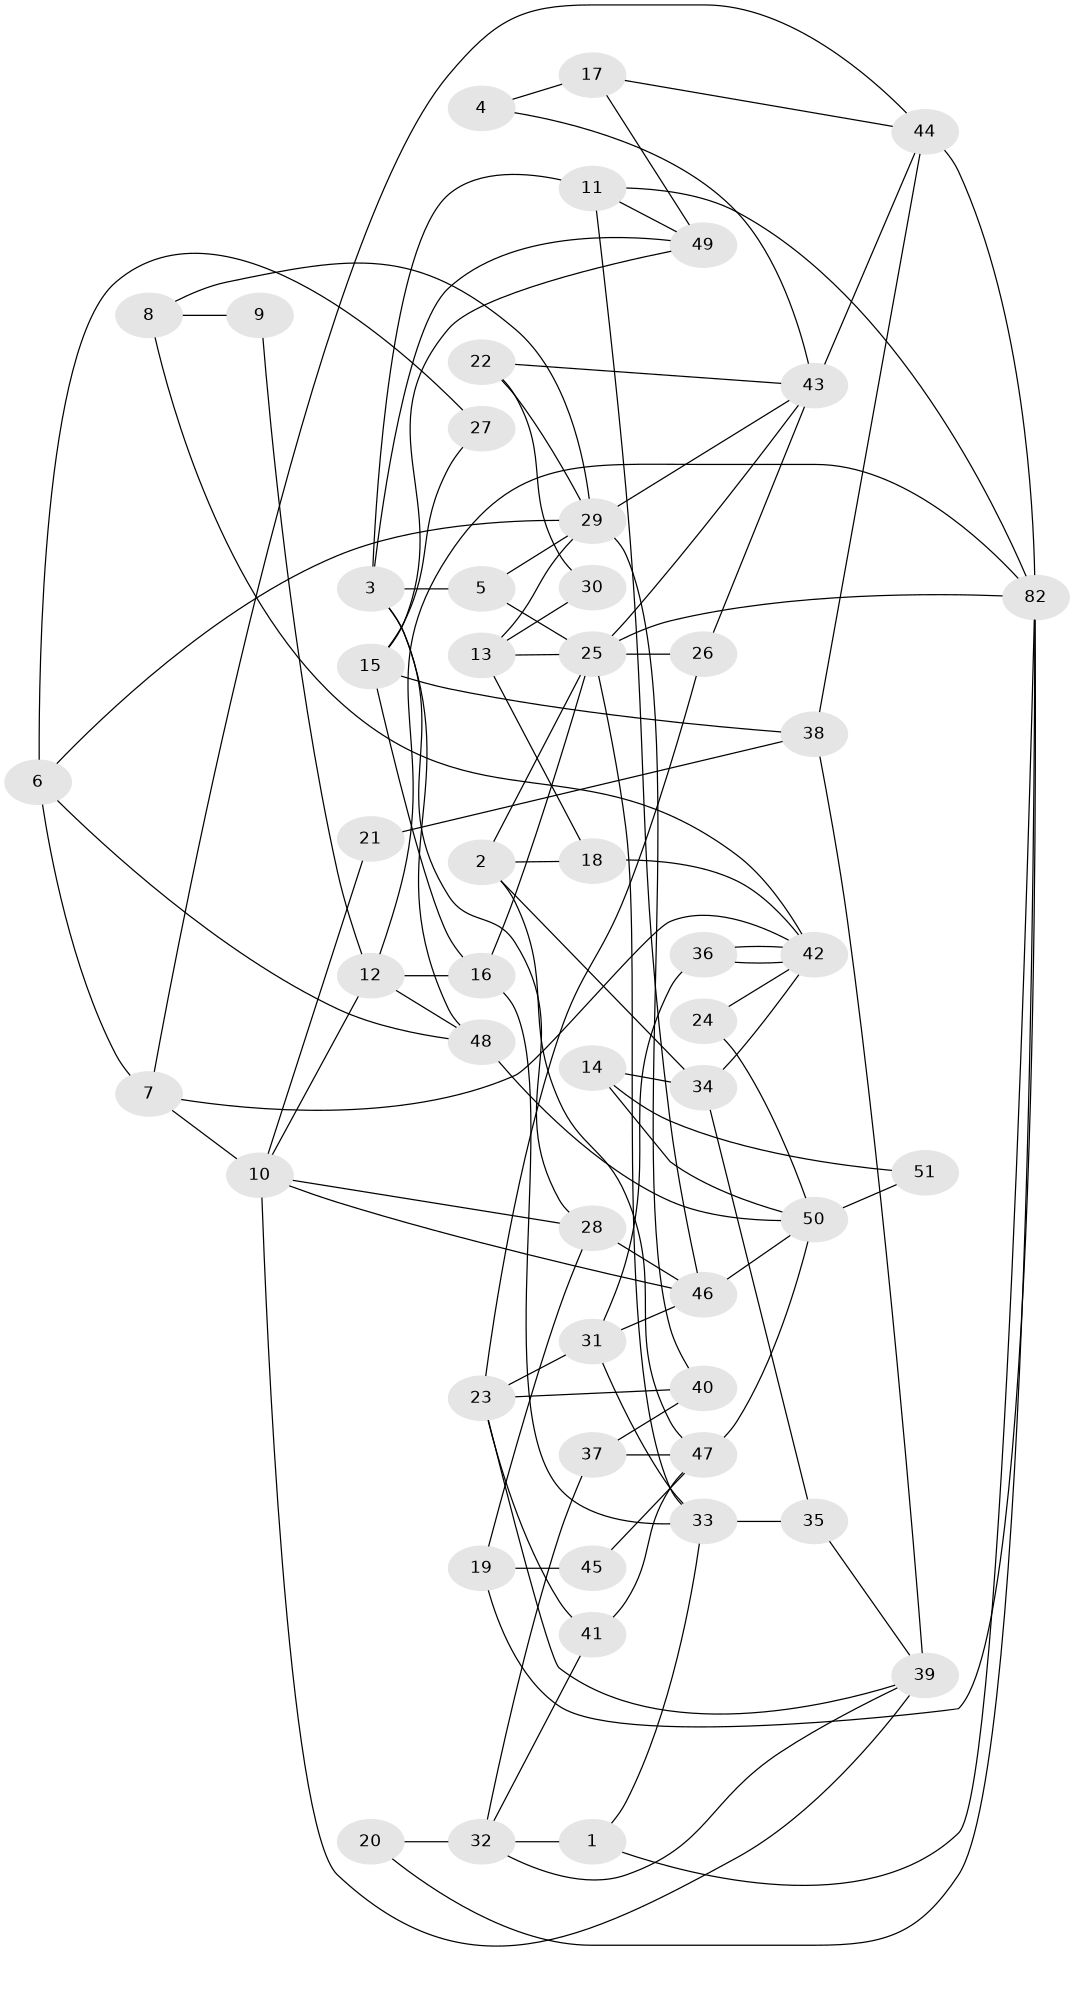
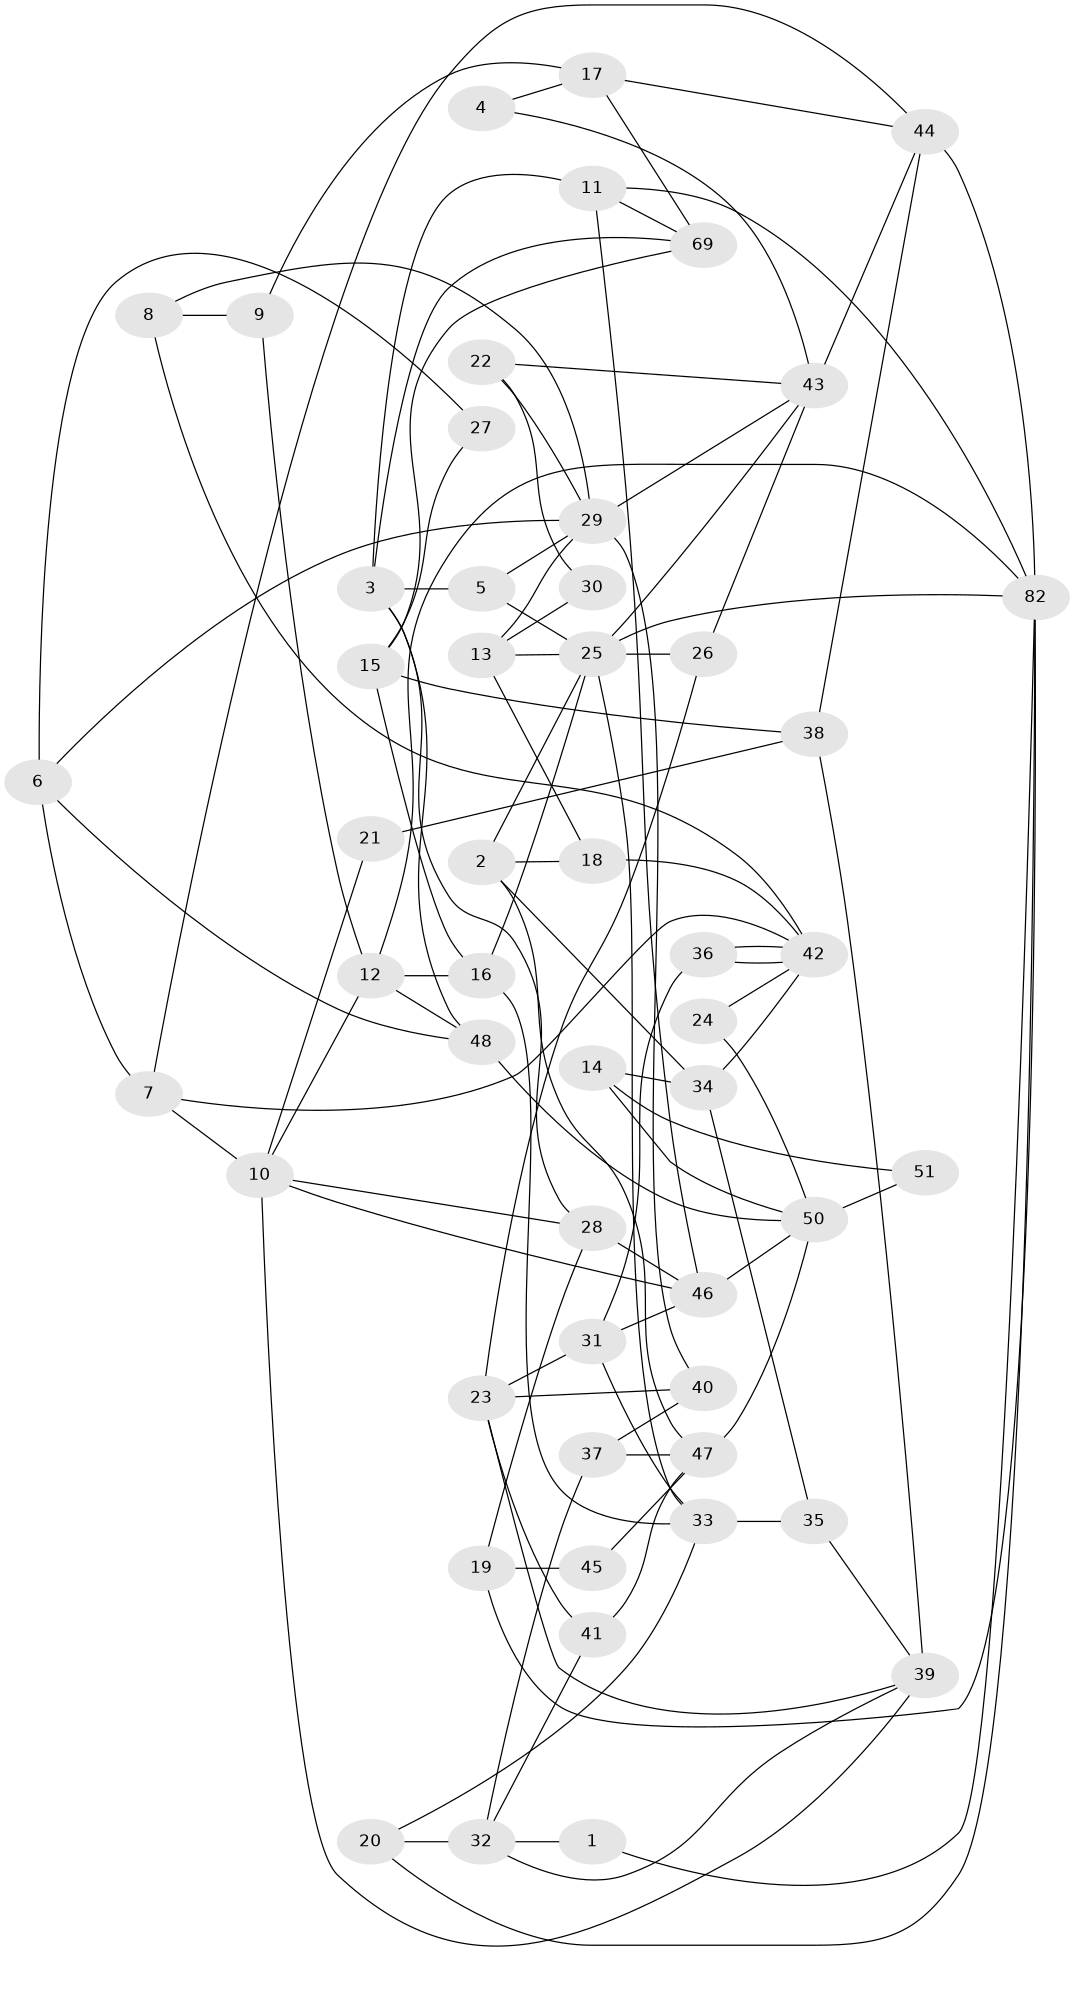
none -> (379, 126)
(703, 245) -> (703, 245)
(669, 1688) -> (568, 1722)
